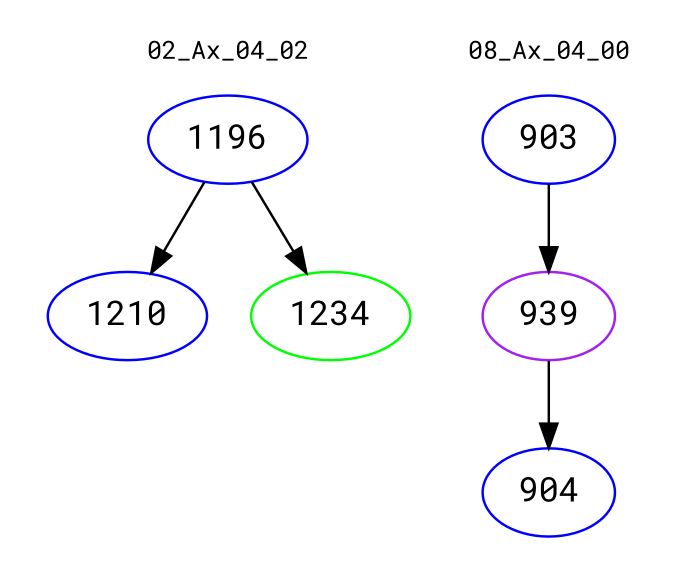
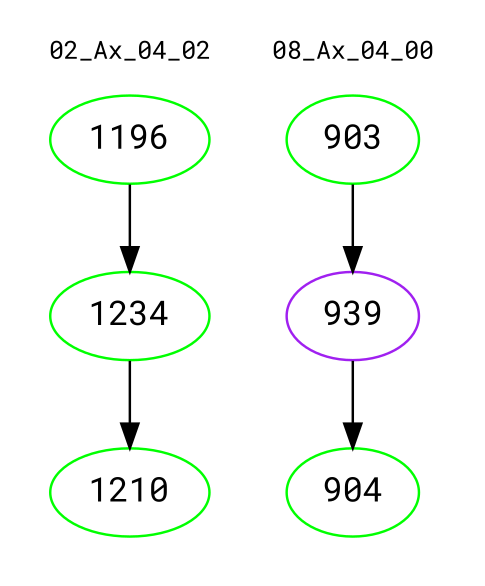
(228, 140) -> (130, 140)
(549, 140) -> (353, 140)
(184, 217) -> (130, 392)
(127, 316) -> (130, 492)
(549, 492) -> (353, 492)
